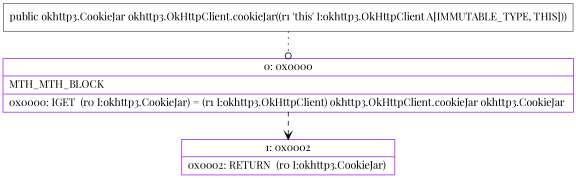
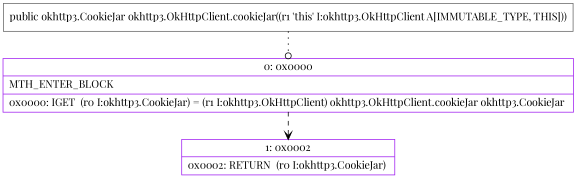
(57, 85) -> (62, 85)
